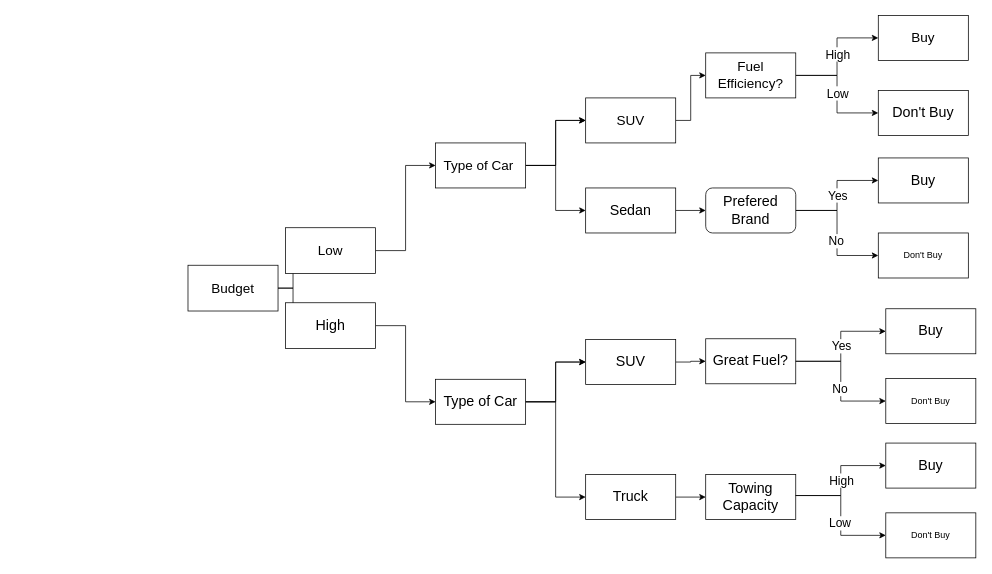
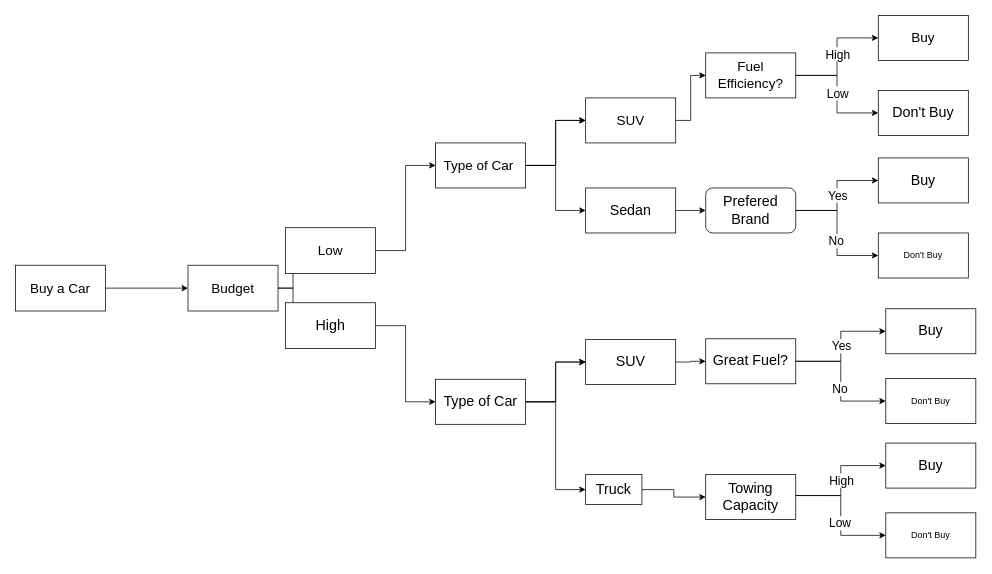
none -> (60, 288)
none -> (181, 288)
(630, 497) -> (614, 489)
